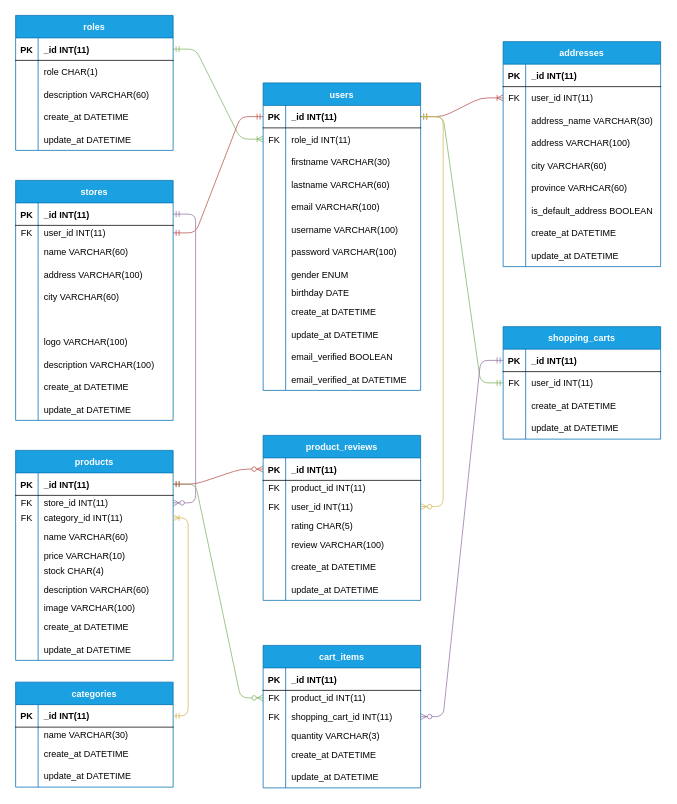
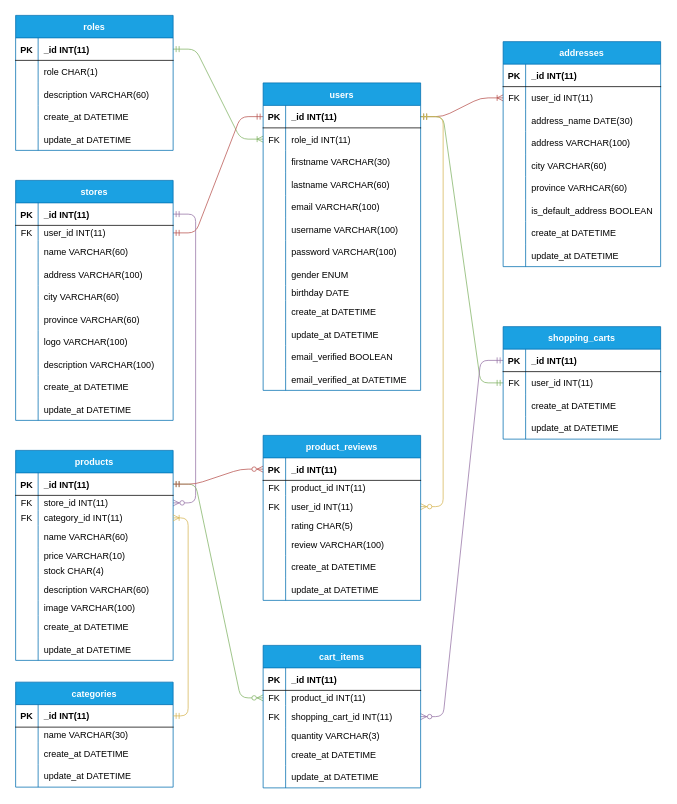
(590, 121) -> (583, 121)
none -> (105, 319)
